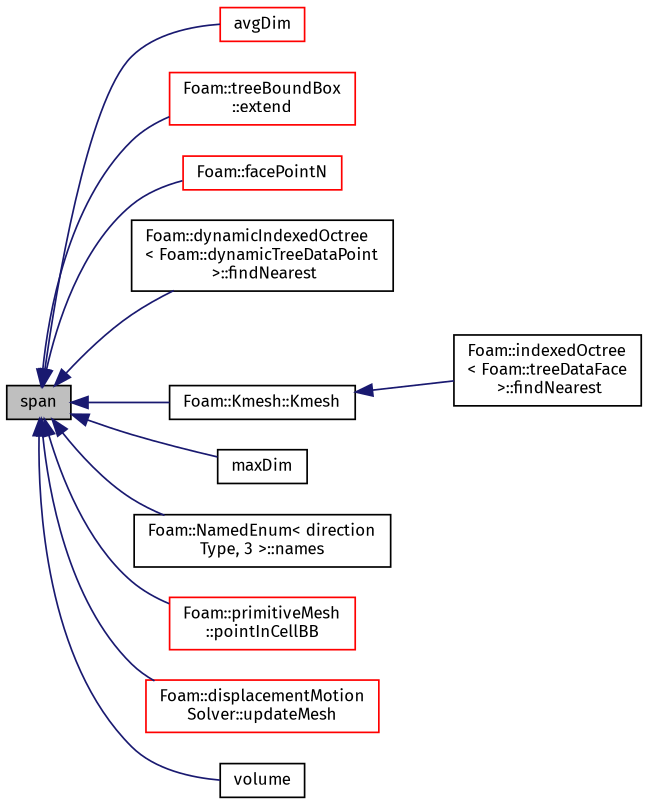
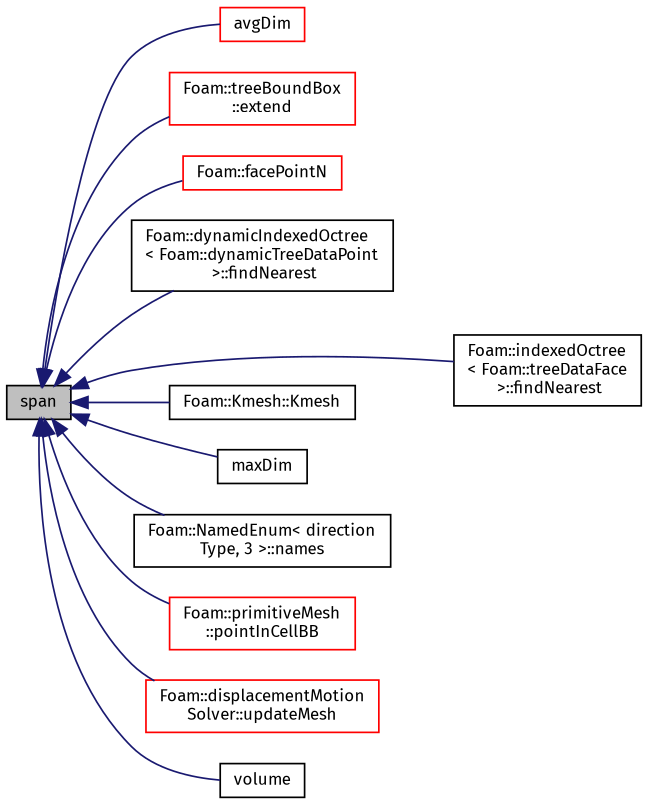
(413, 385) -> (269, 358)
